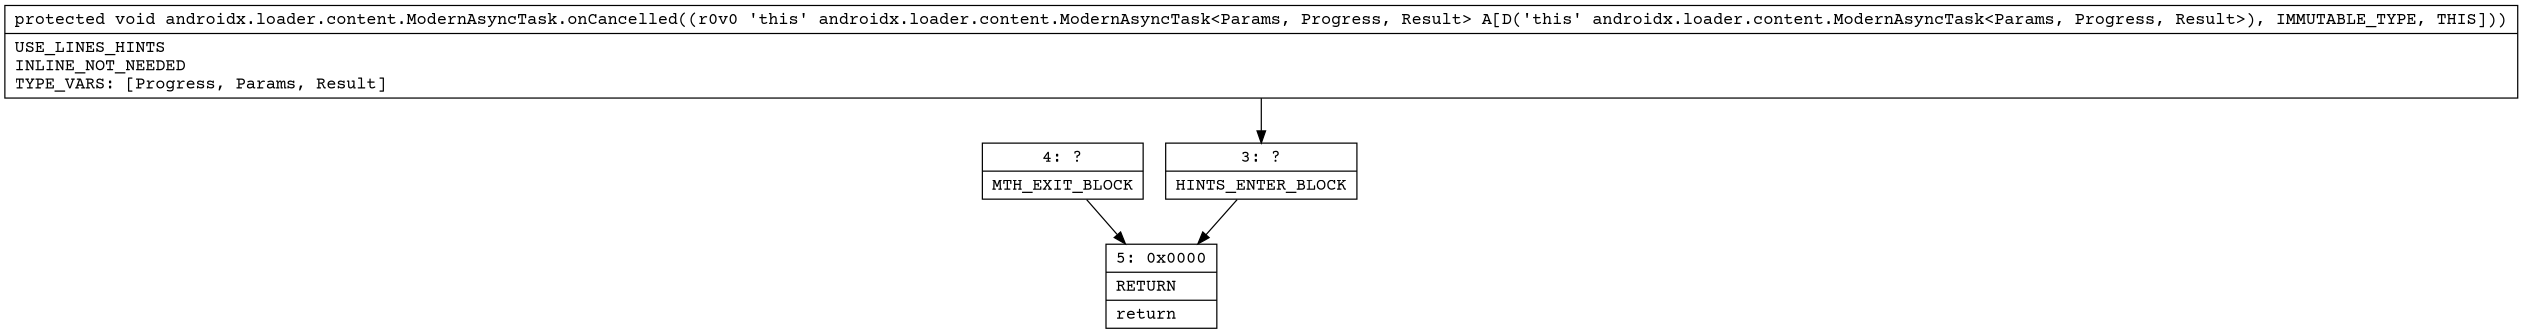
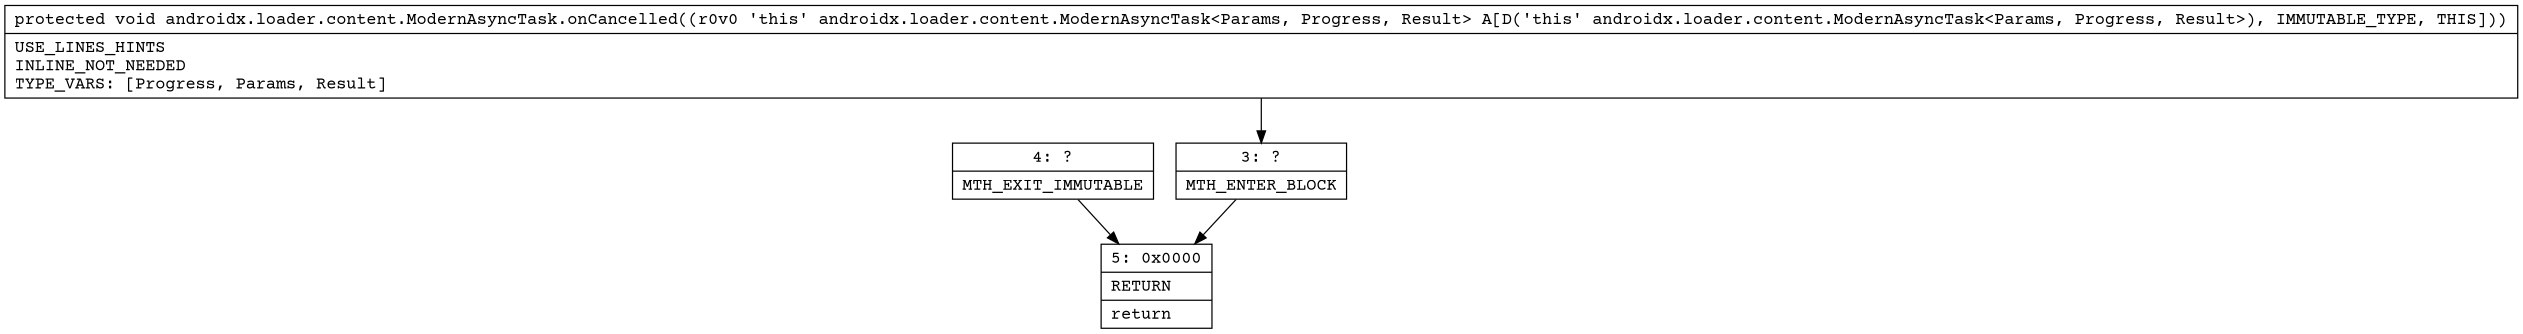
(1063, 185) -> (1053, 185)
(1261, 185) -> (1261, 185)
